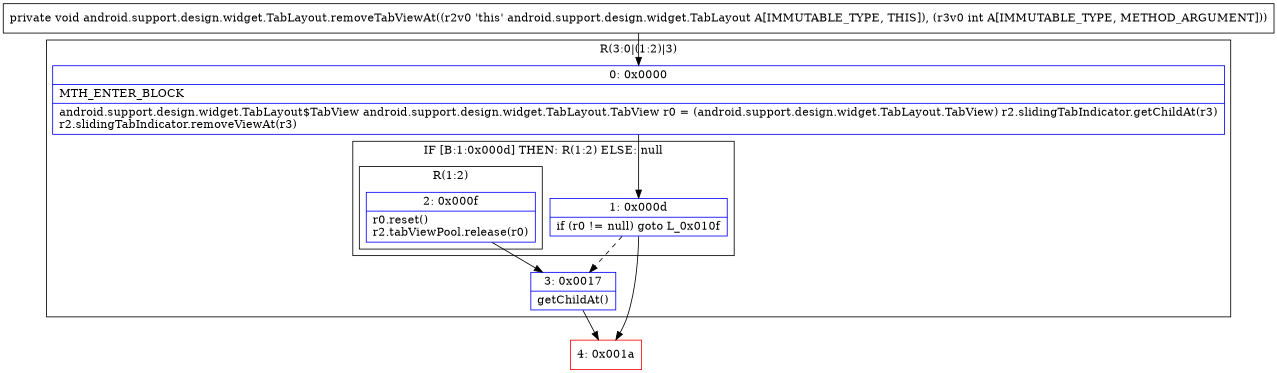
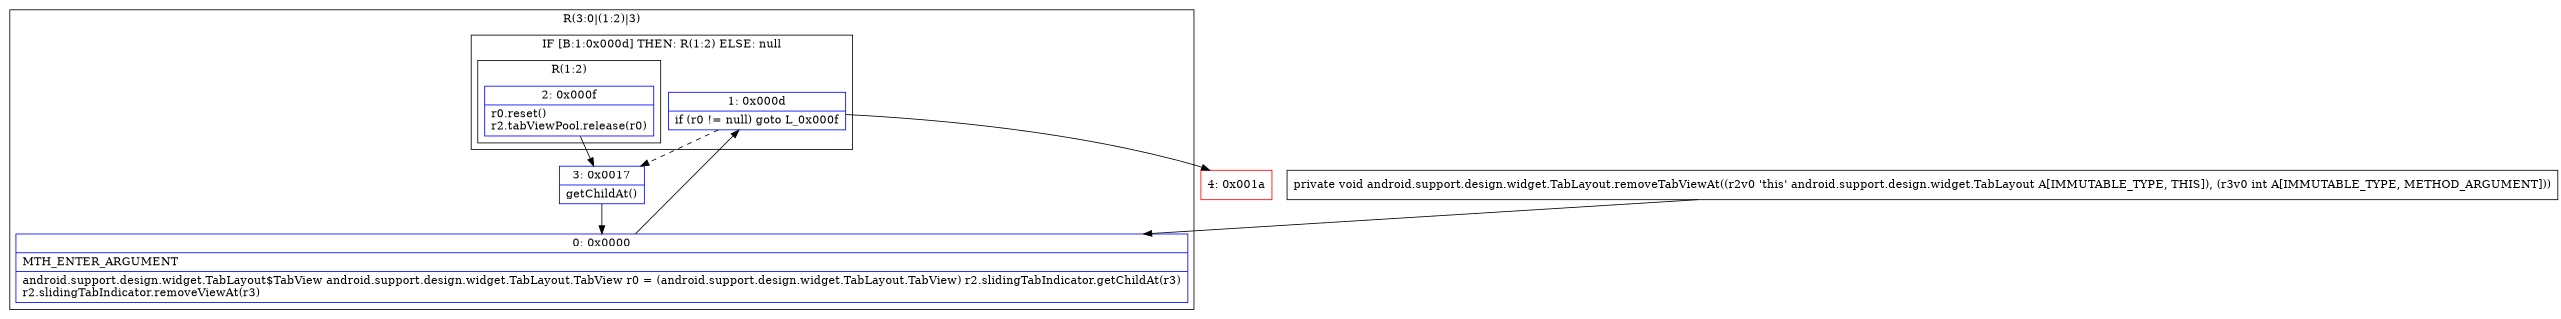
(122, 94) -> (100, 262)
(639, 226) -> (757, 120)
(589, 322) -> (602, 215)
